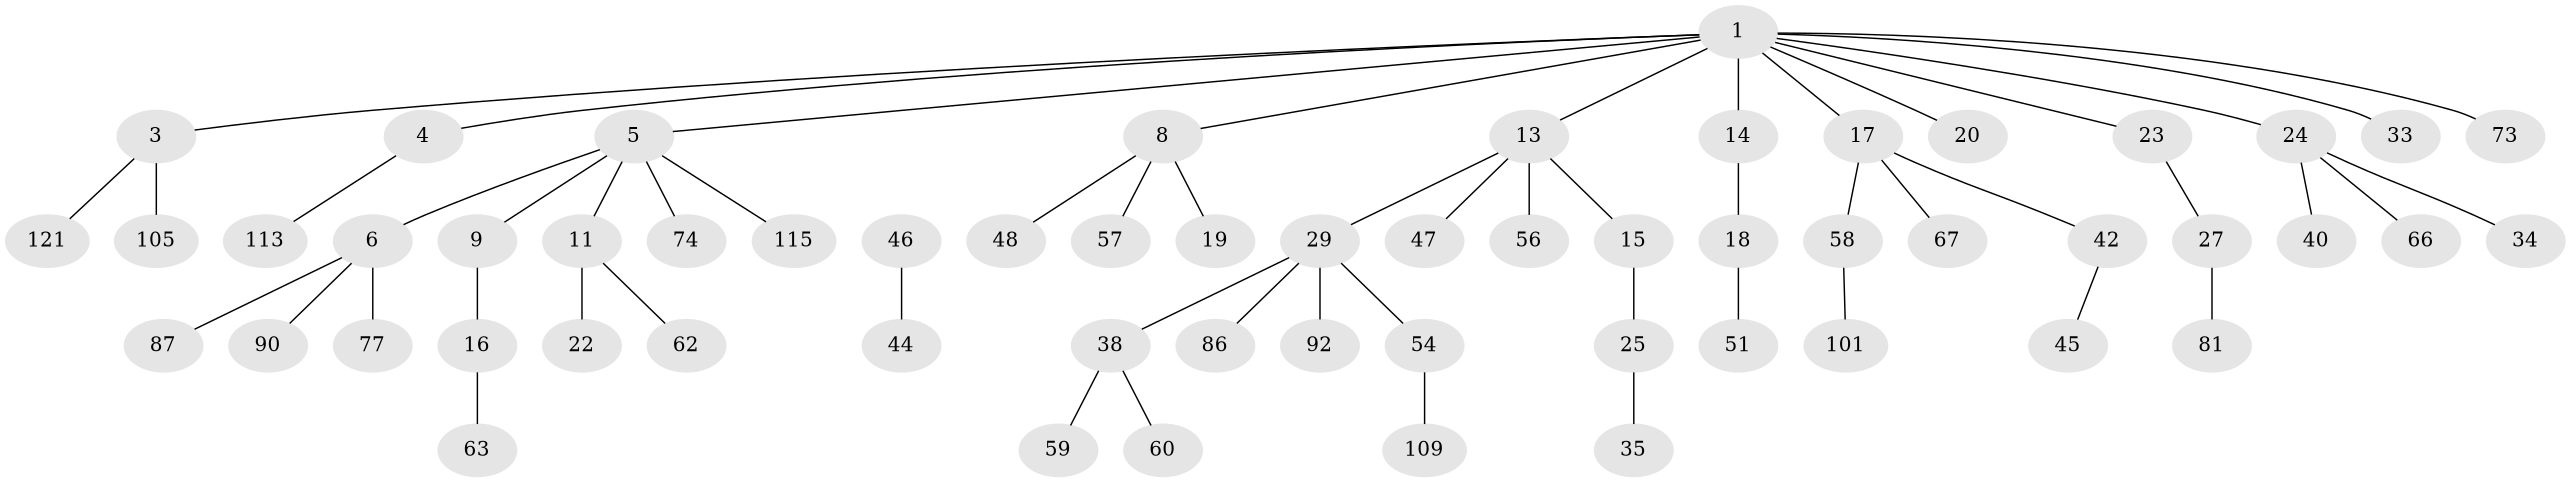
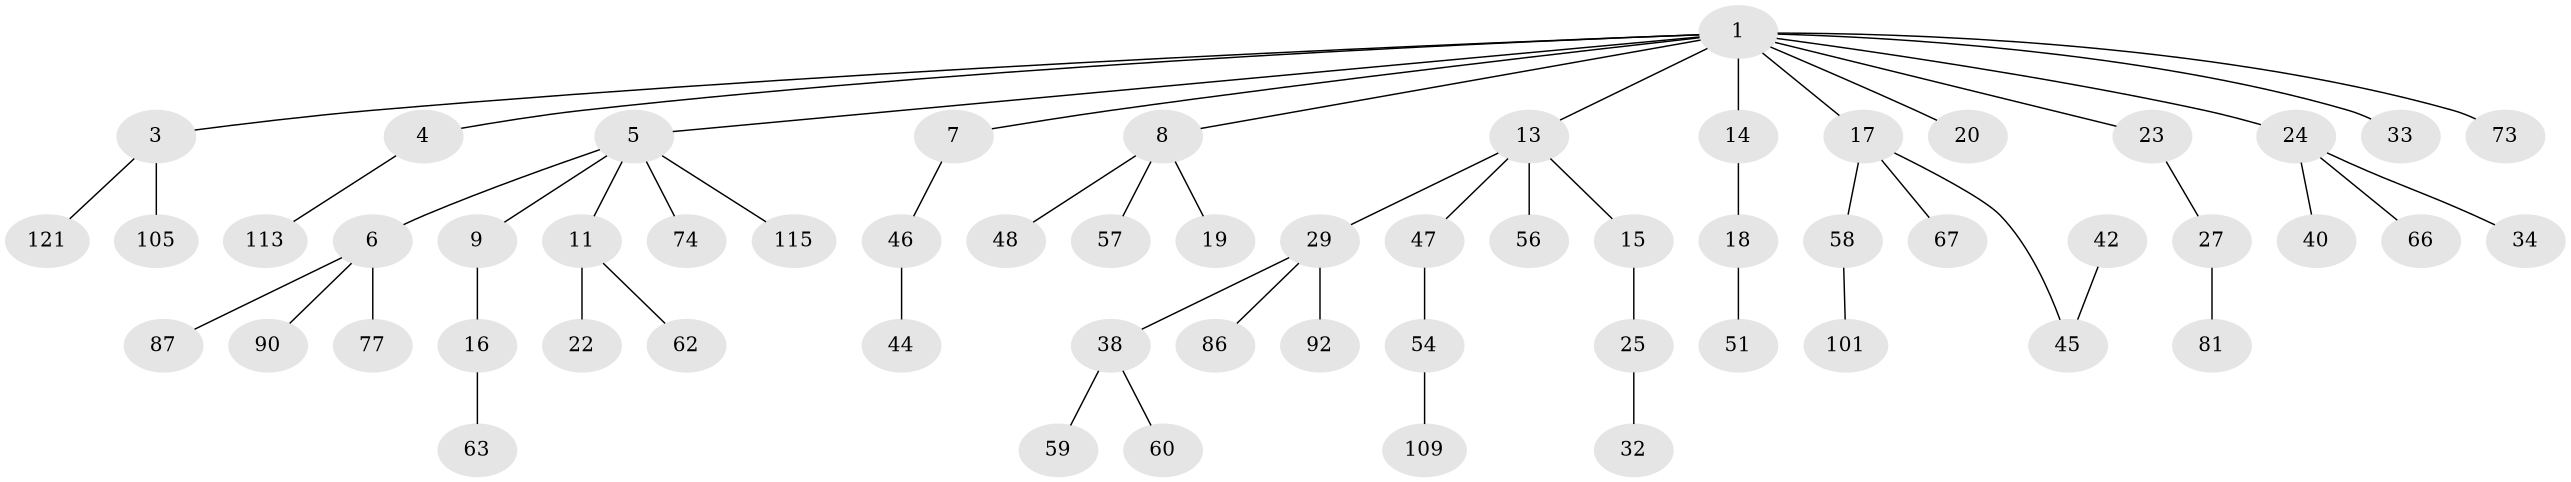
none -> (954, 137)
(1984, 190) -> (1999, 215)
(1372, 293) -> (1425, 294)
(1634, 450) -> (1634, 450)
